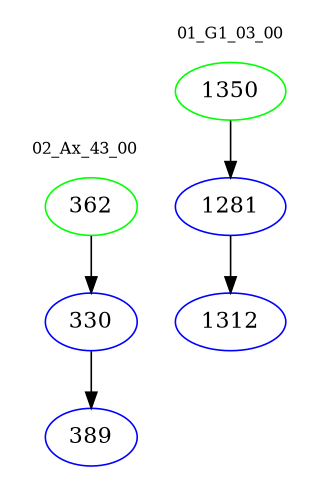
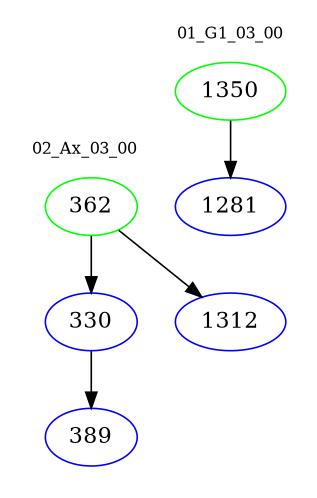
(85, 150) -> (85, 150)
(231, 256) -> (140, 247)
